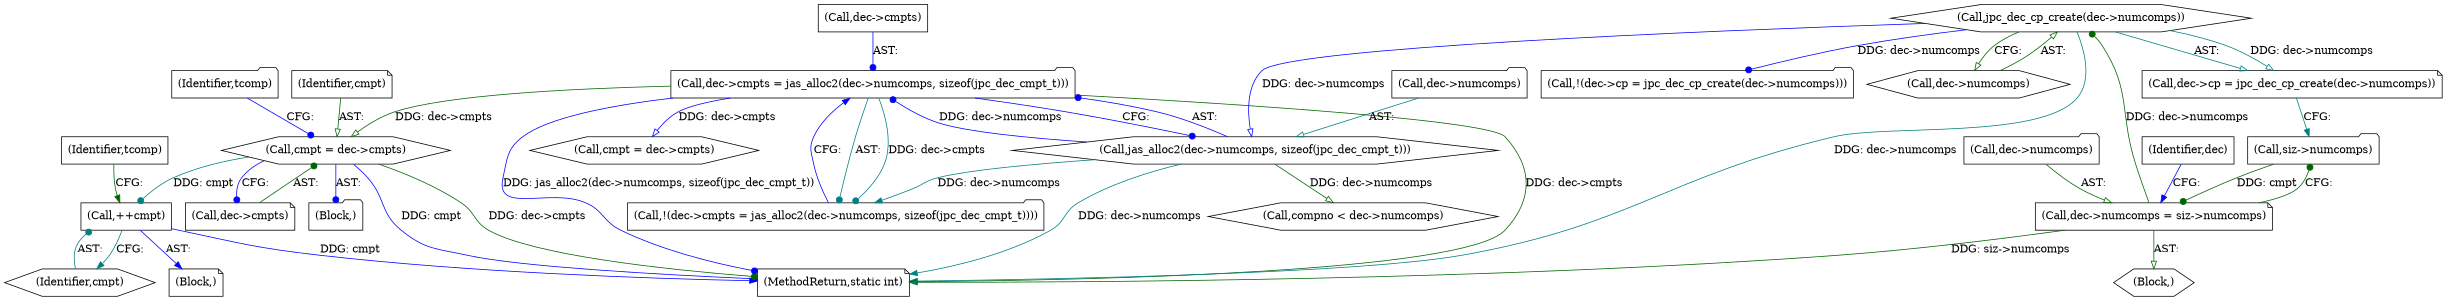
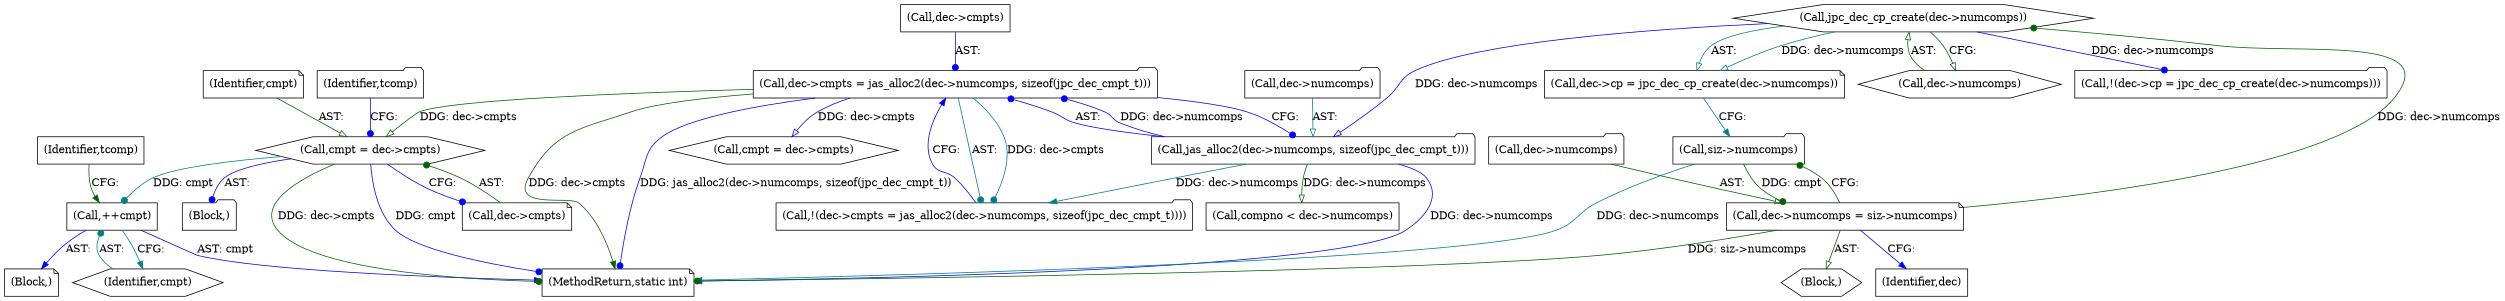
(1255, 150) -> (1313, 150)
(2173, 180) -> (1880, 247)
(1353, 217) -> (1303, 217)
(1054, 228) -> (1303, 253)
(1542, 237) -> (1308, 257)
(350, 250) -> (225, 250)
(1492, 273) -> (1240, 271)
